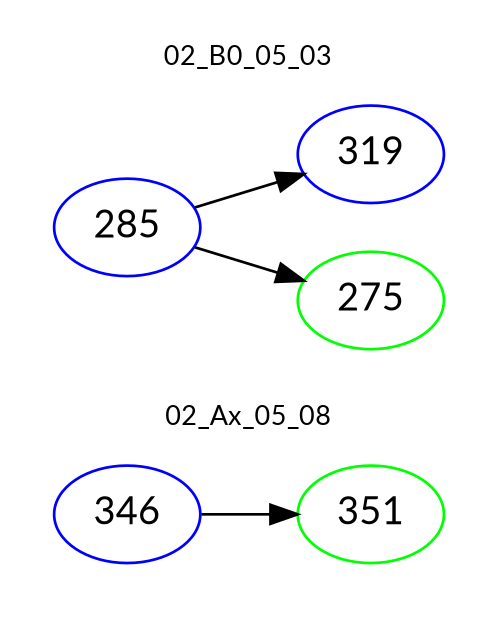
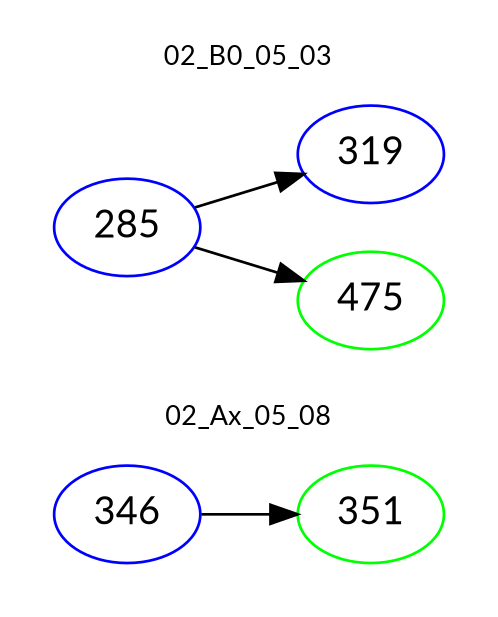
(371, 300) -> (371, 300)
